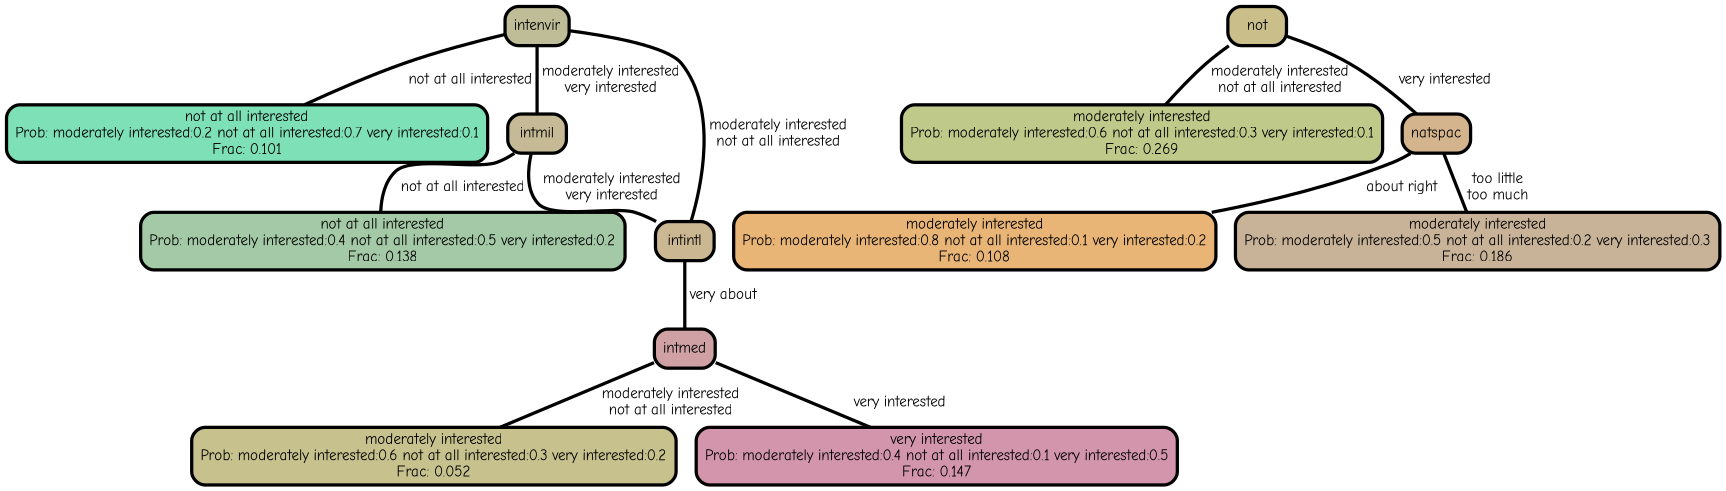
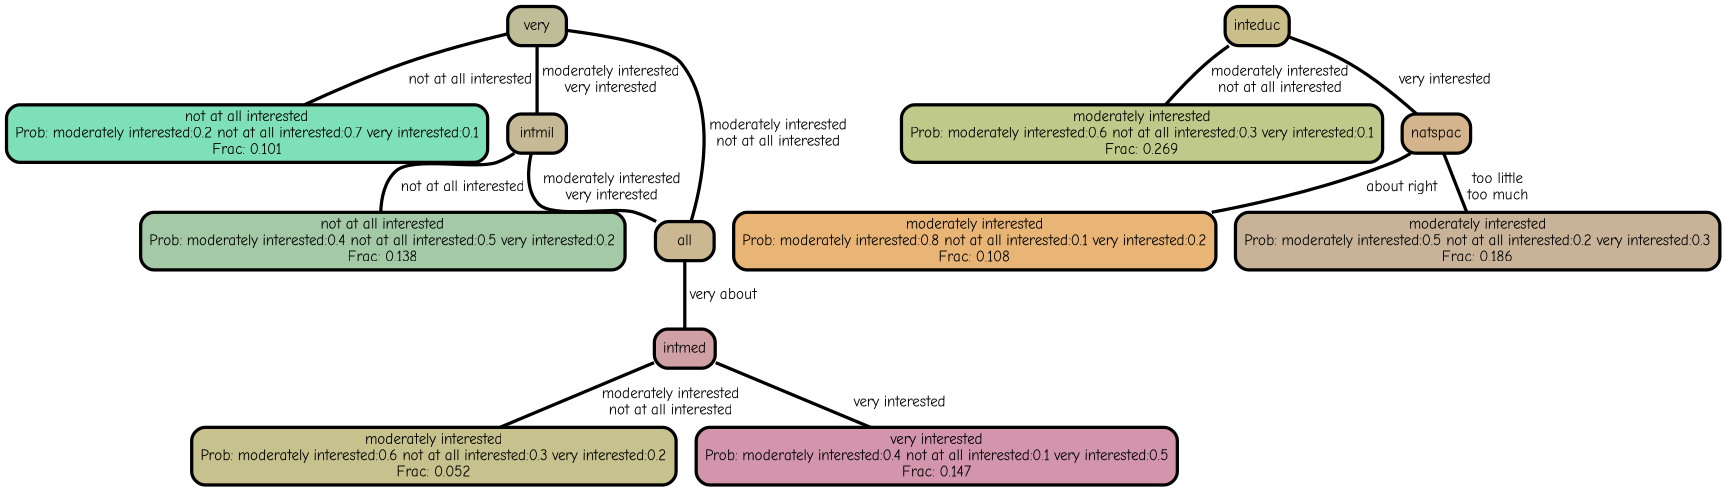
(537, 26) -> (537, 26)
(1257, 26) -> (1257, 26)
(685, 241) -> (685, 241)
